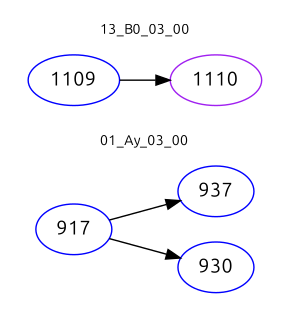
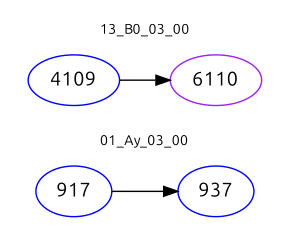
(74, 80) -> (74, 80)
(216, 80) -> (216, 80)
(216, 267) -> none
